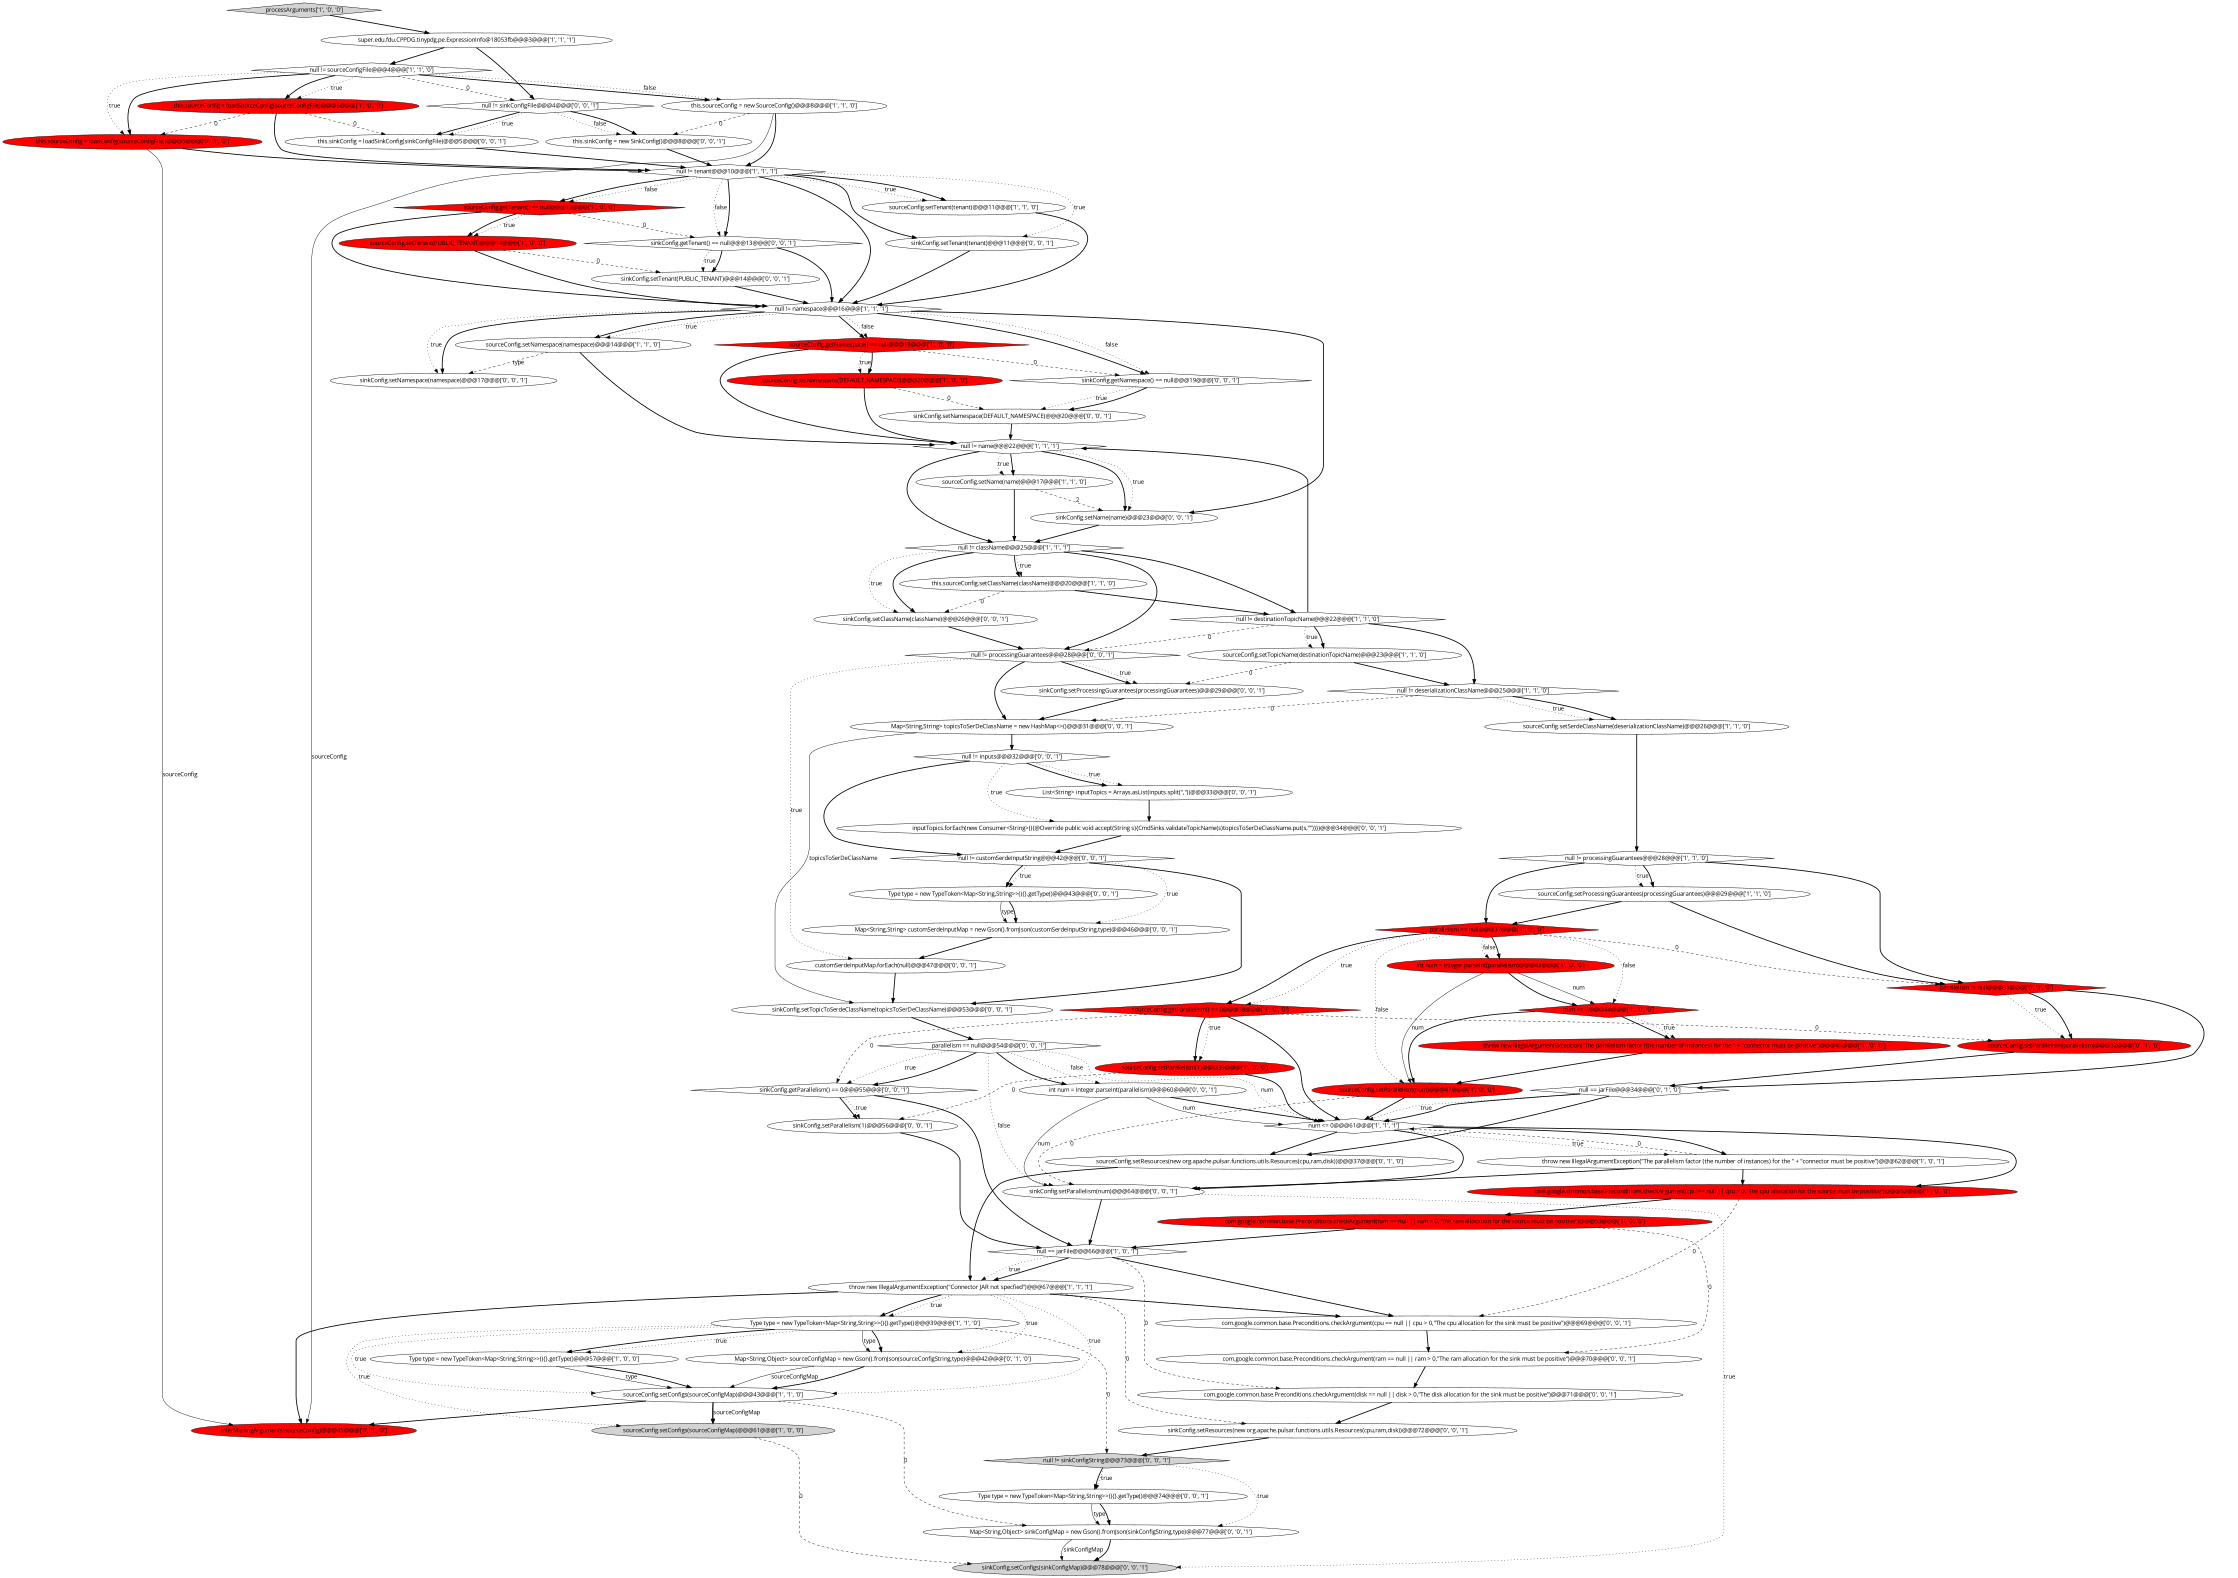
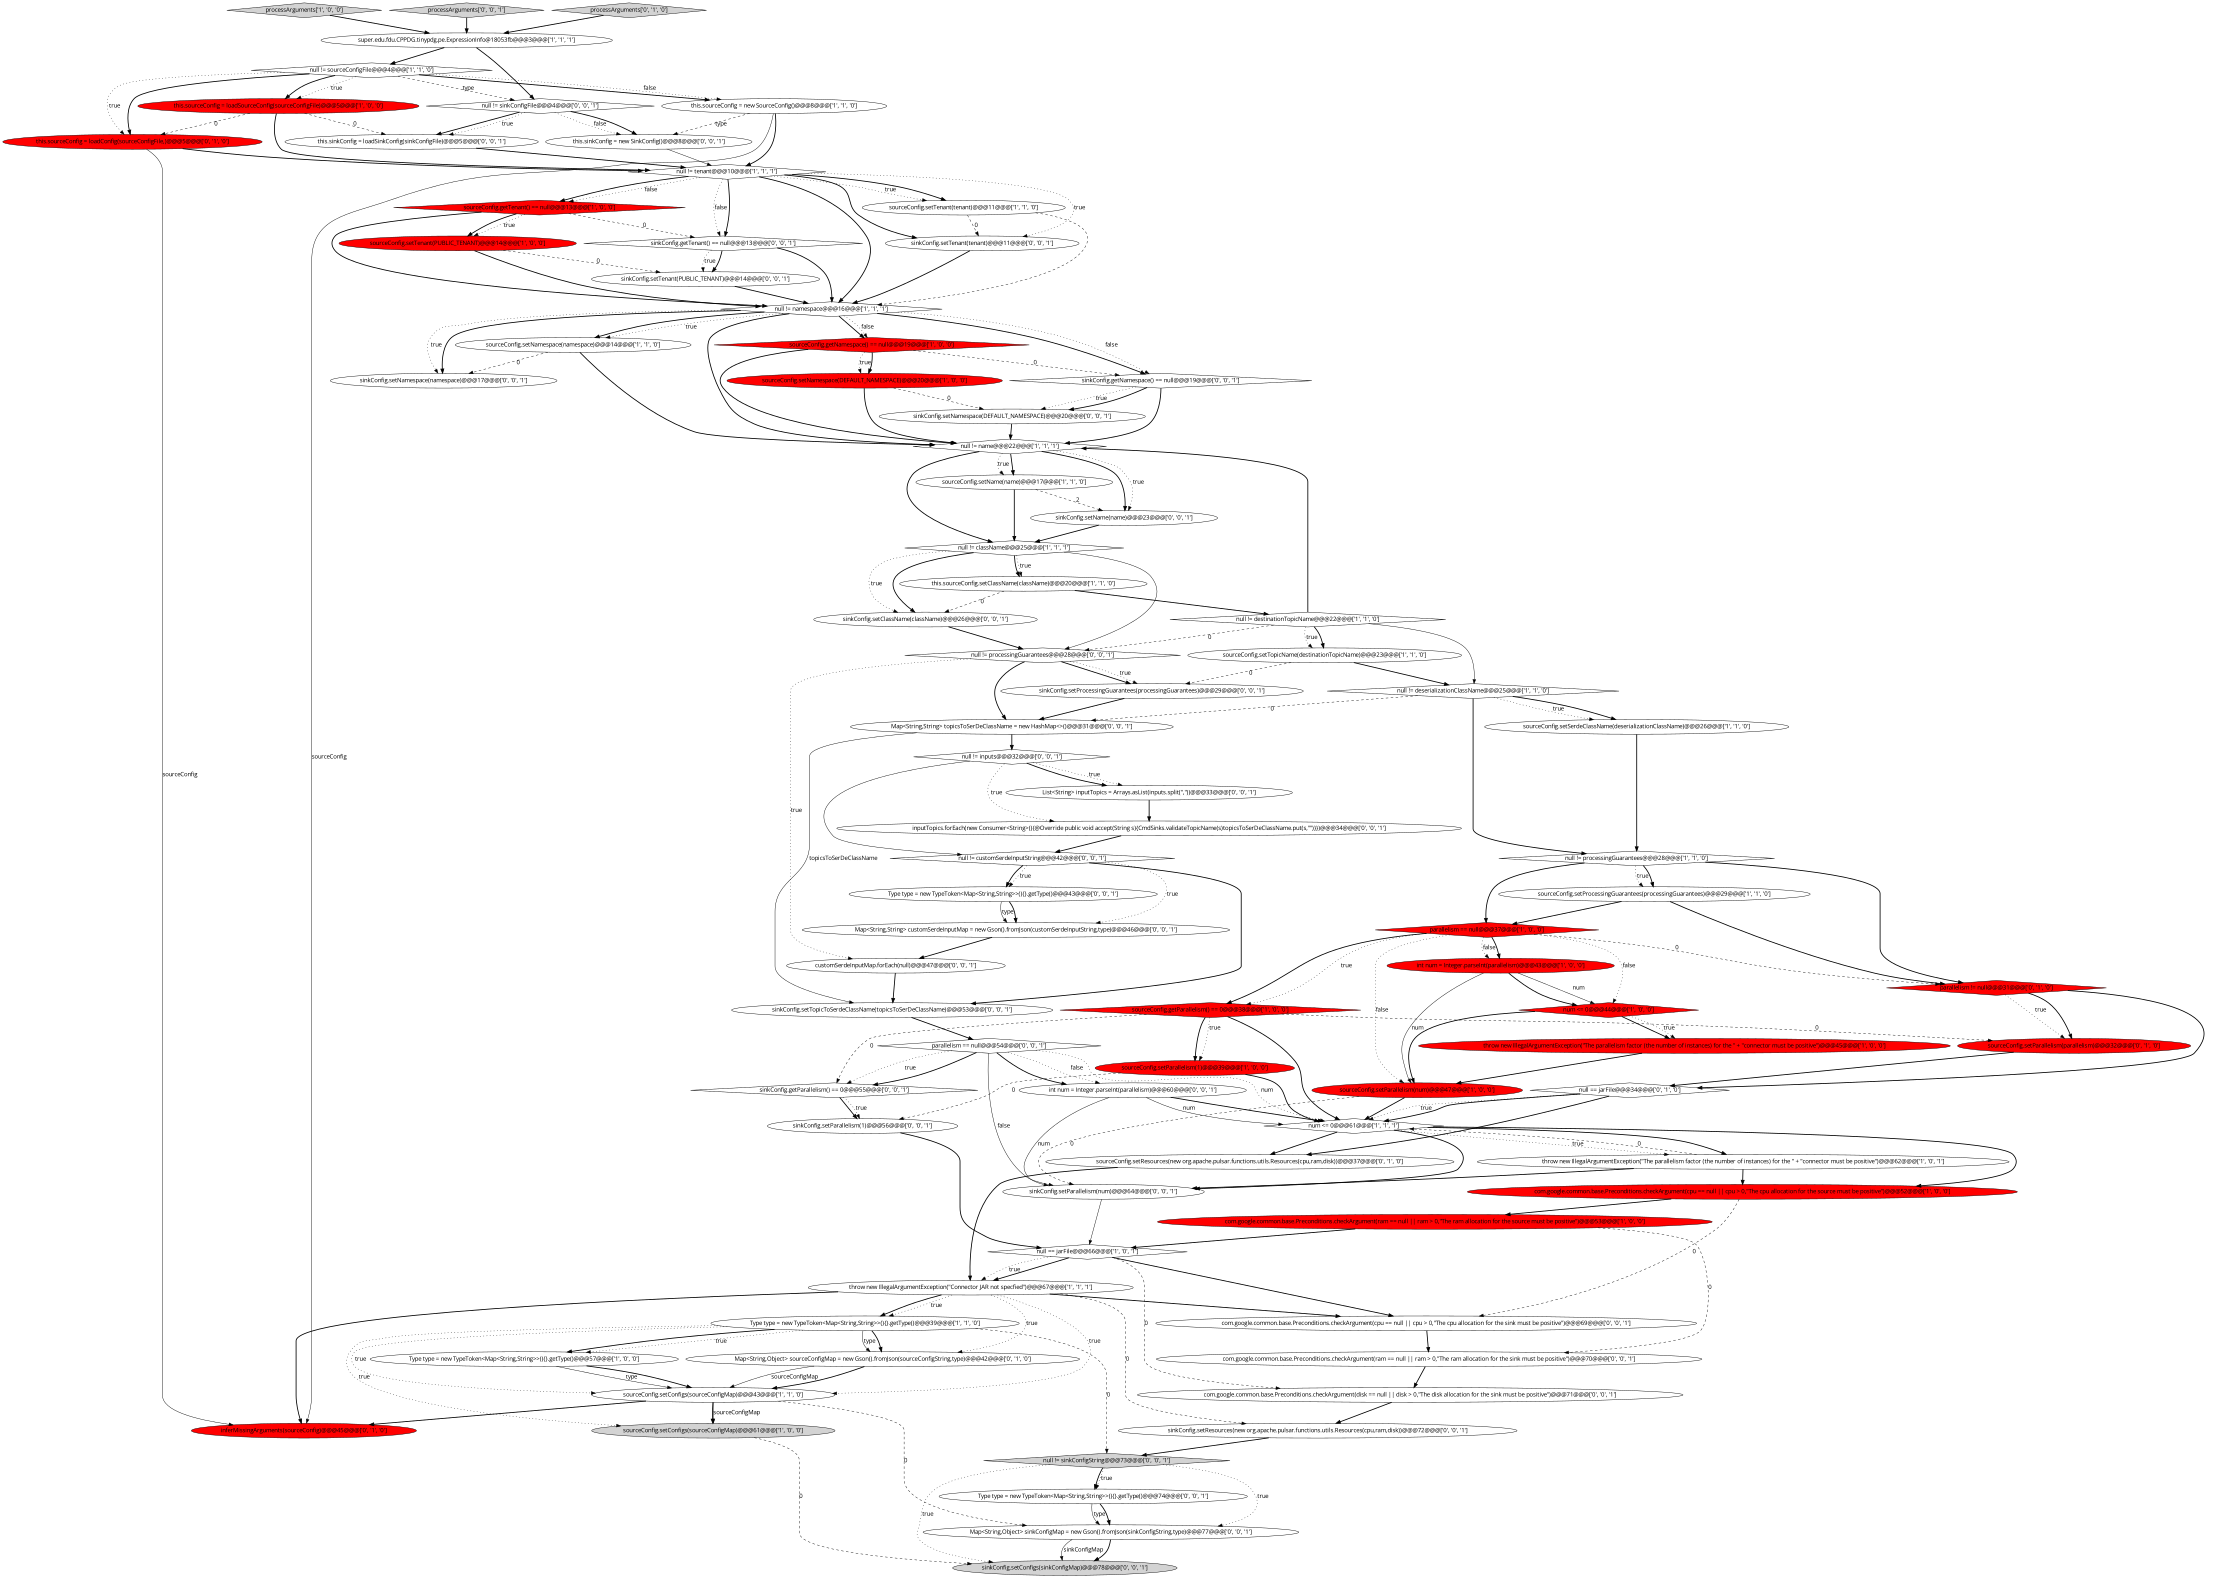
none -> (467, 10)
none -> (629, 10)
(468, 88) -> (468, 88)
(721, 124) -> (721, 124)
(687, 157) -> (687, 157)
none -> (972, 224)
(1022, 280) -> (1022, 280)
(1251, 328) -> (750, 422)
(518, 363) -> (518, 363)
none -> (1129, 433)
(1190, 570) -> none
(1156, 592) -> (1156, 592)
(1435, 634) -> (1435, 634)
(827, 809) -> (827, 809)
none -> (1473, 820)
(997, 1131) -> (997, 1131)
(981, 1154) -> none
(1096, 1220) -> (1096, 1220)
(1724, 1387) -> (931, 1493)
